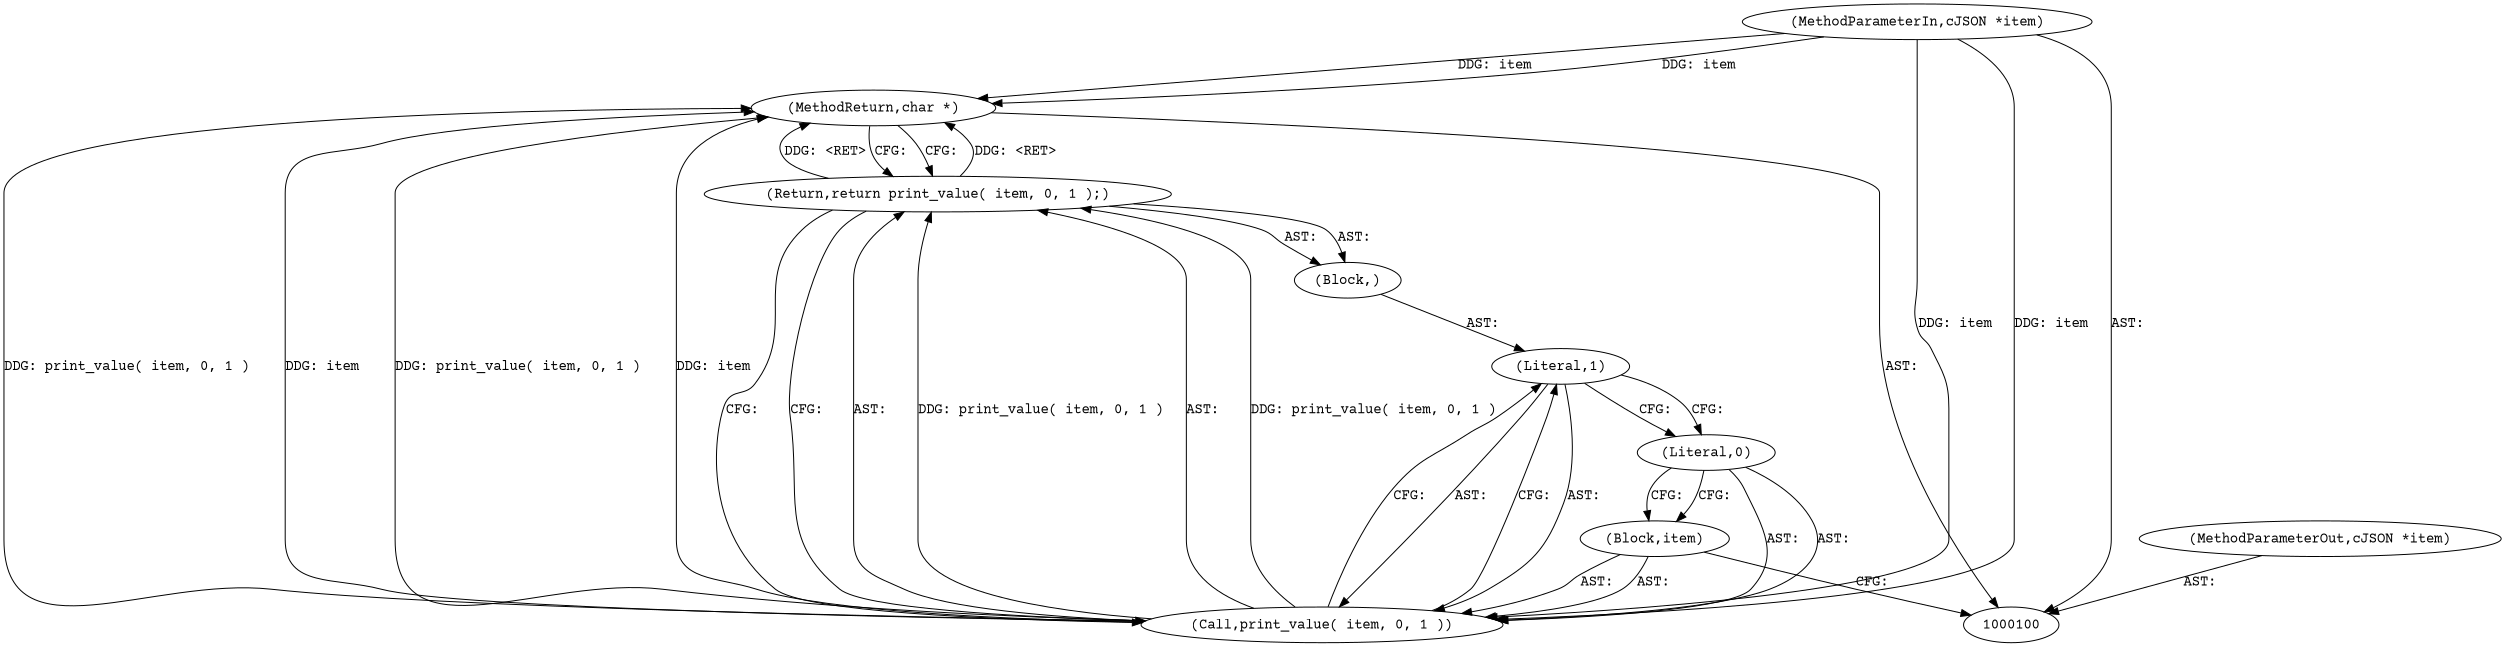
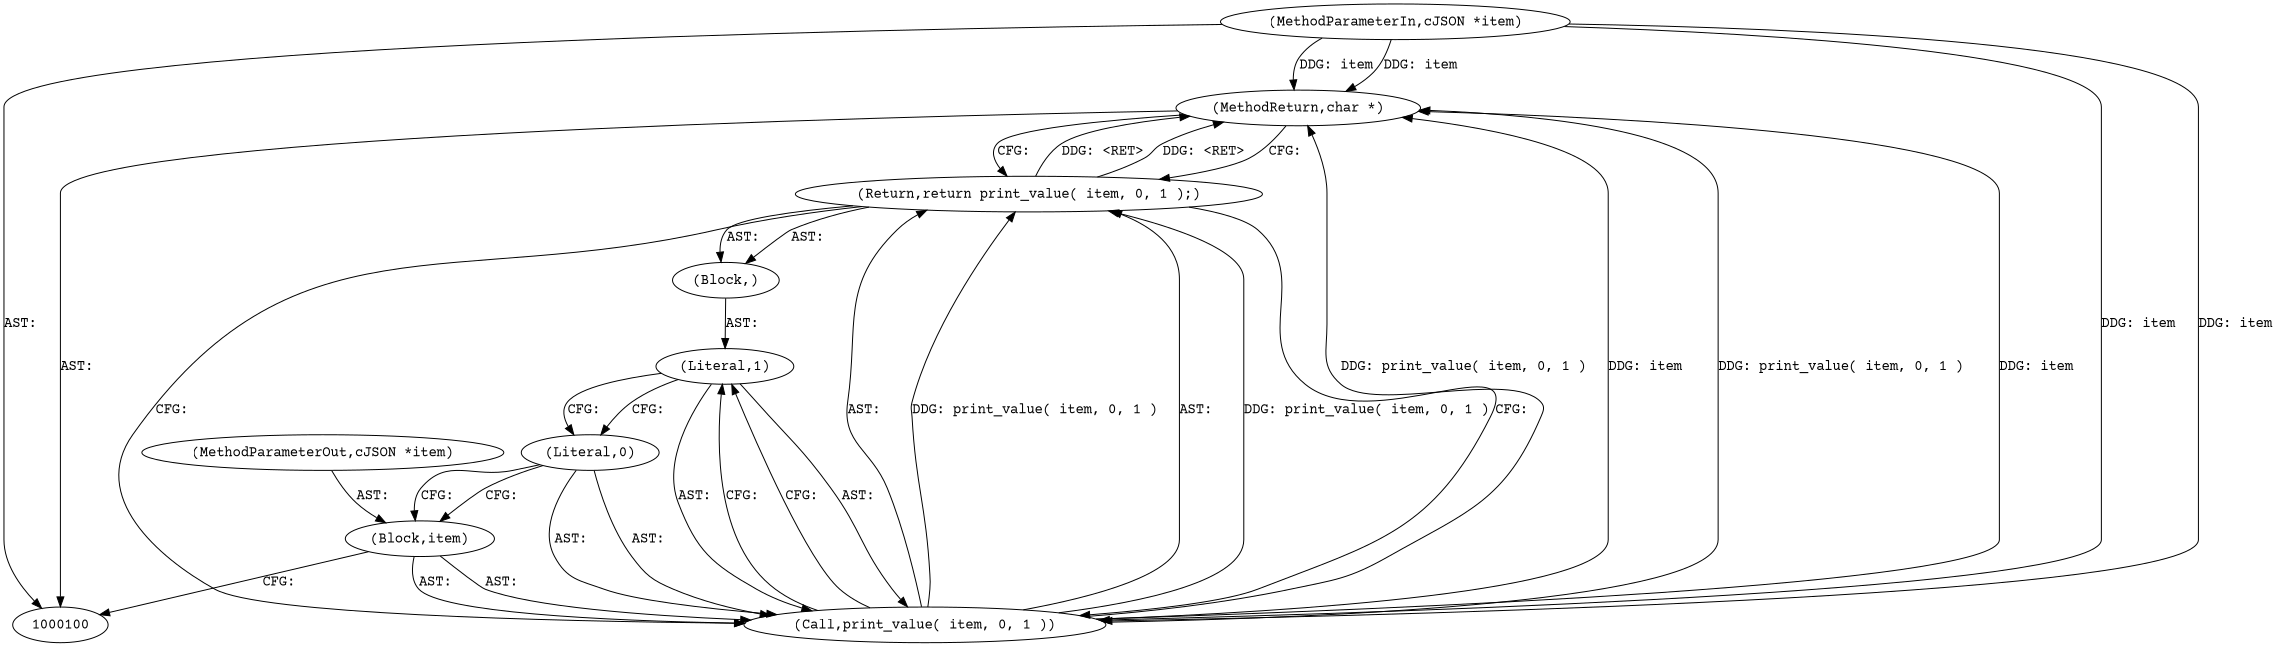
(2160, 583) -> (351, 497)
